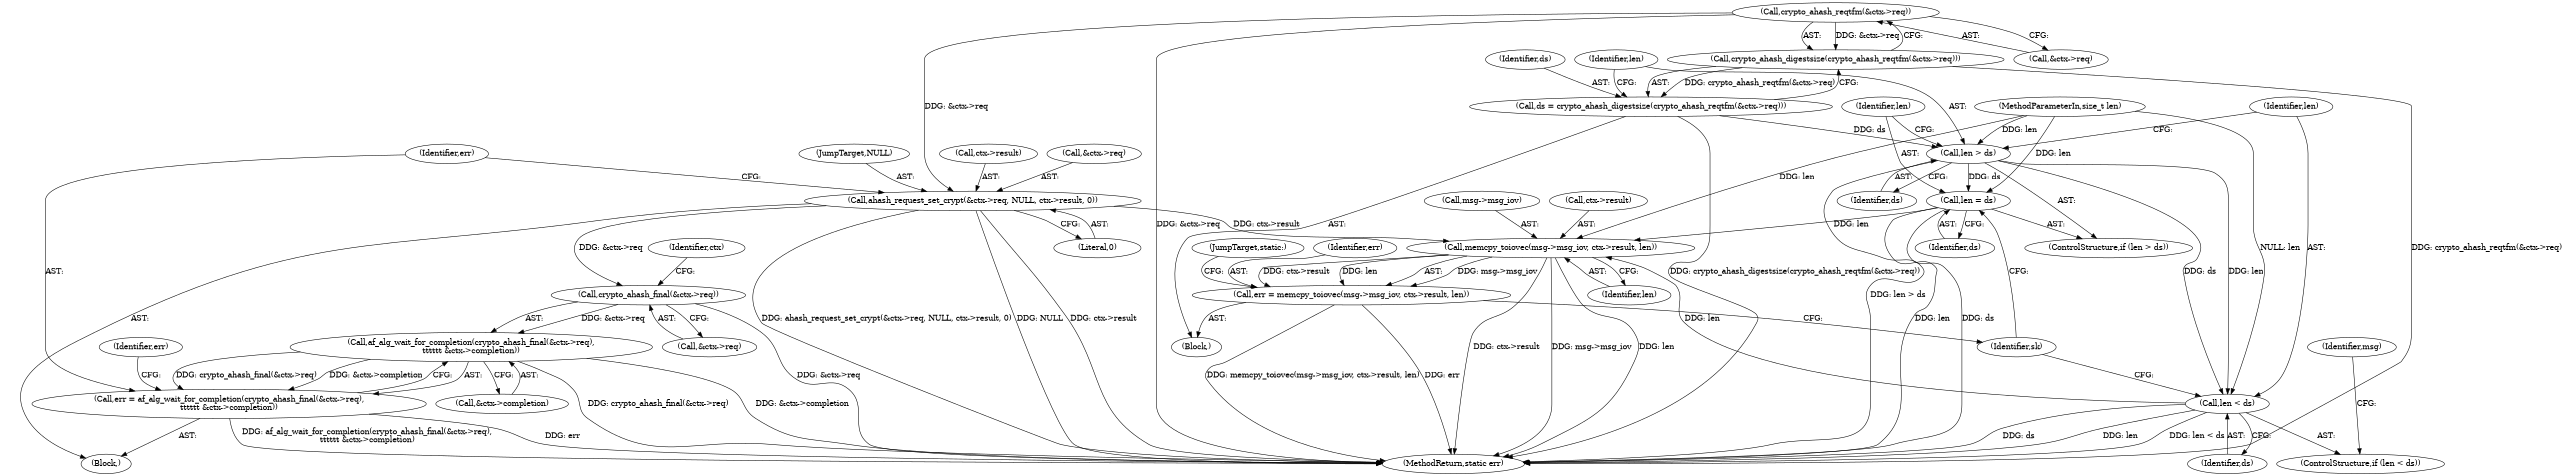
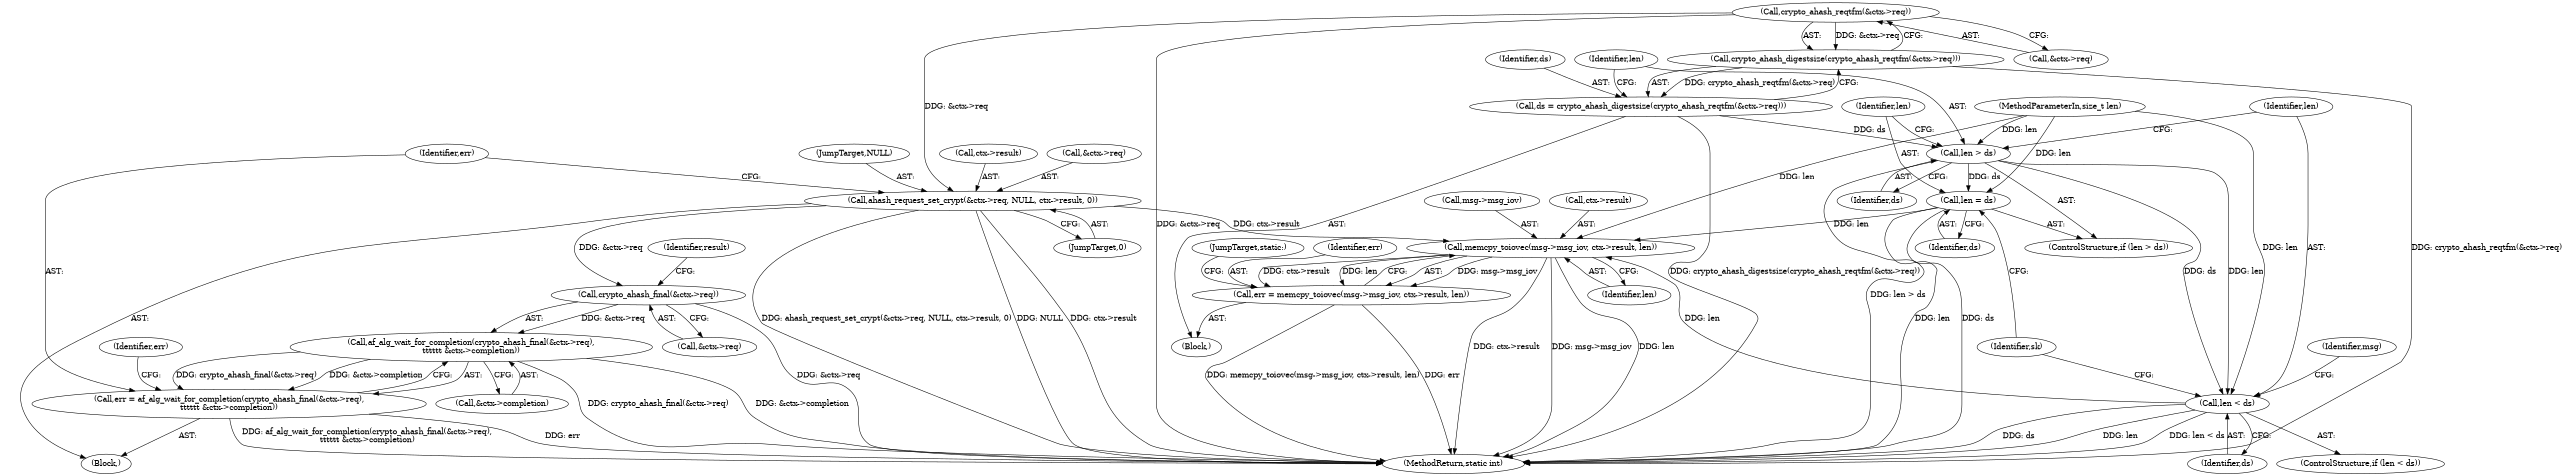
(697, 248) -> (697, 248)
(1097, 248) -> (1097, 248)
(2280, 248) -> (2280, 248)
(1731, 315) -> (1404, 263)
(2356, 403) -> (2301, 379)
(1453, 464) -> (1453, 464)
